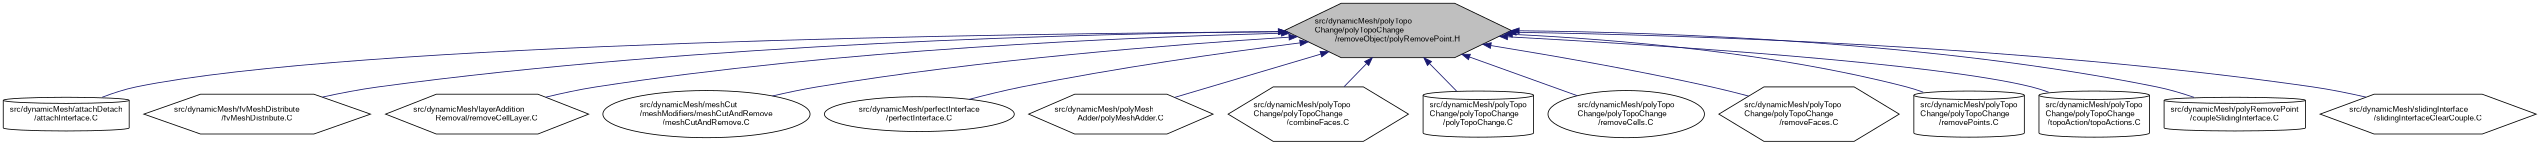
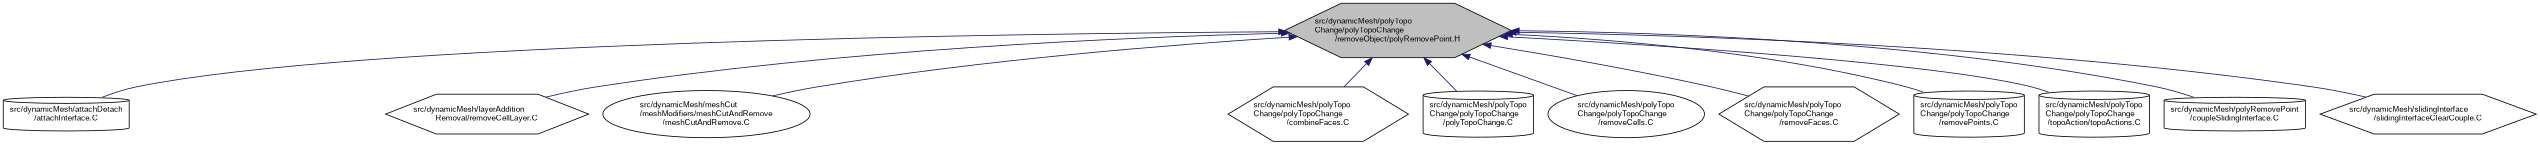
(257, 114) -> none
(919, 114) -> none
(1121, 114) -> none
